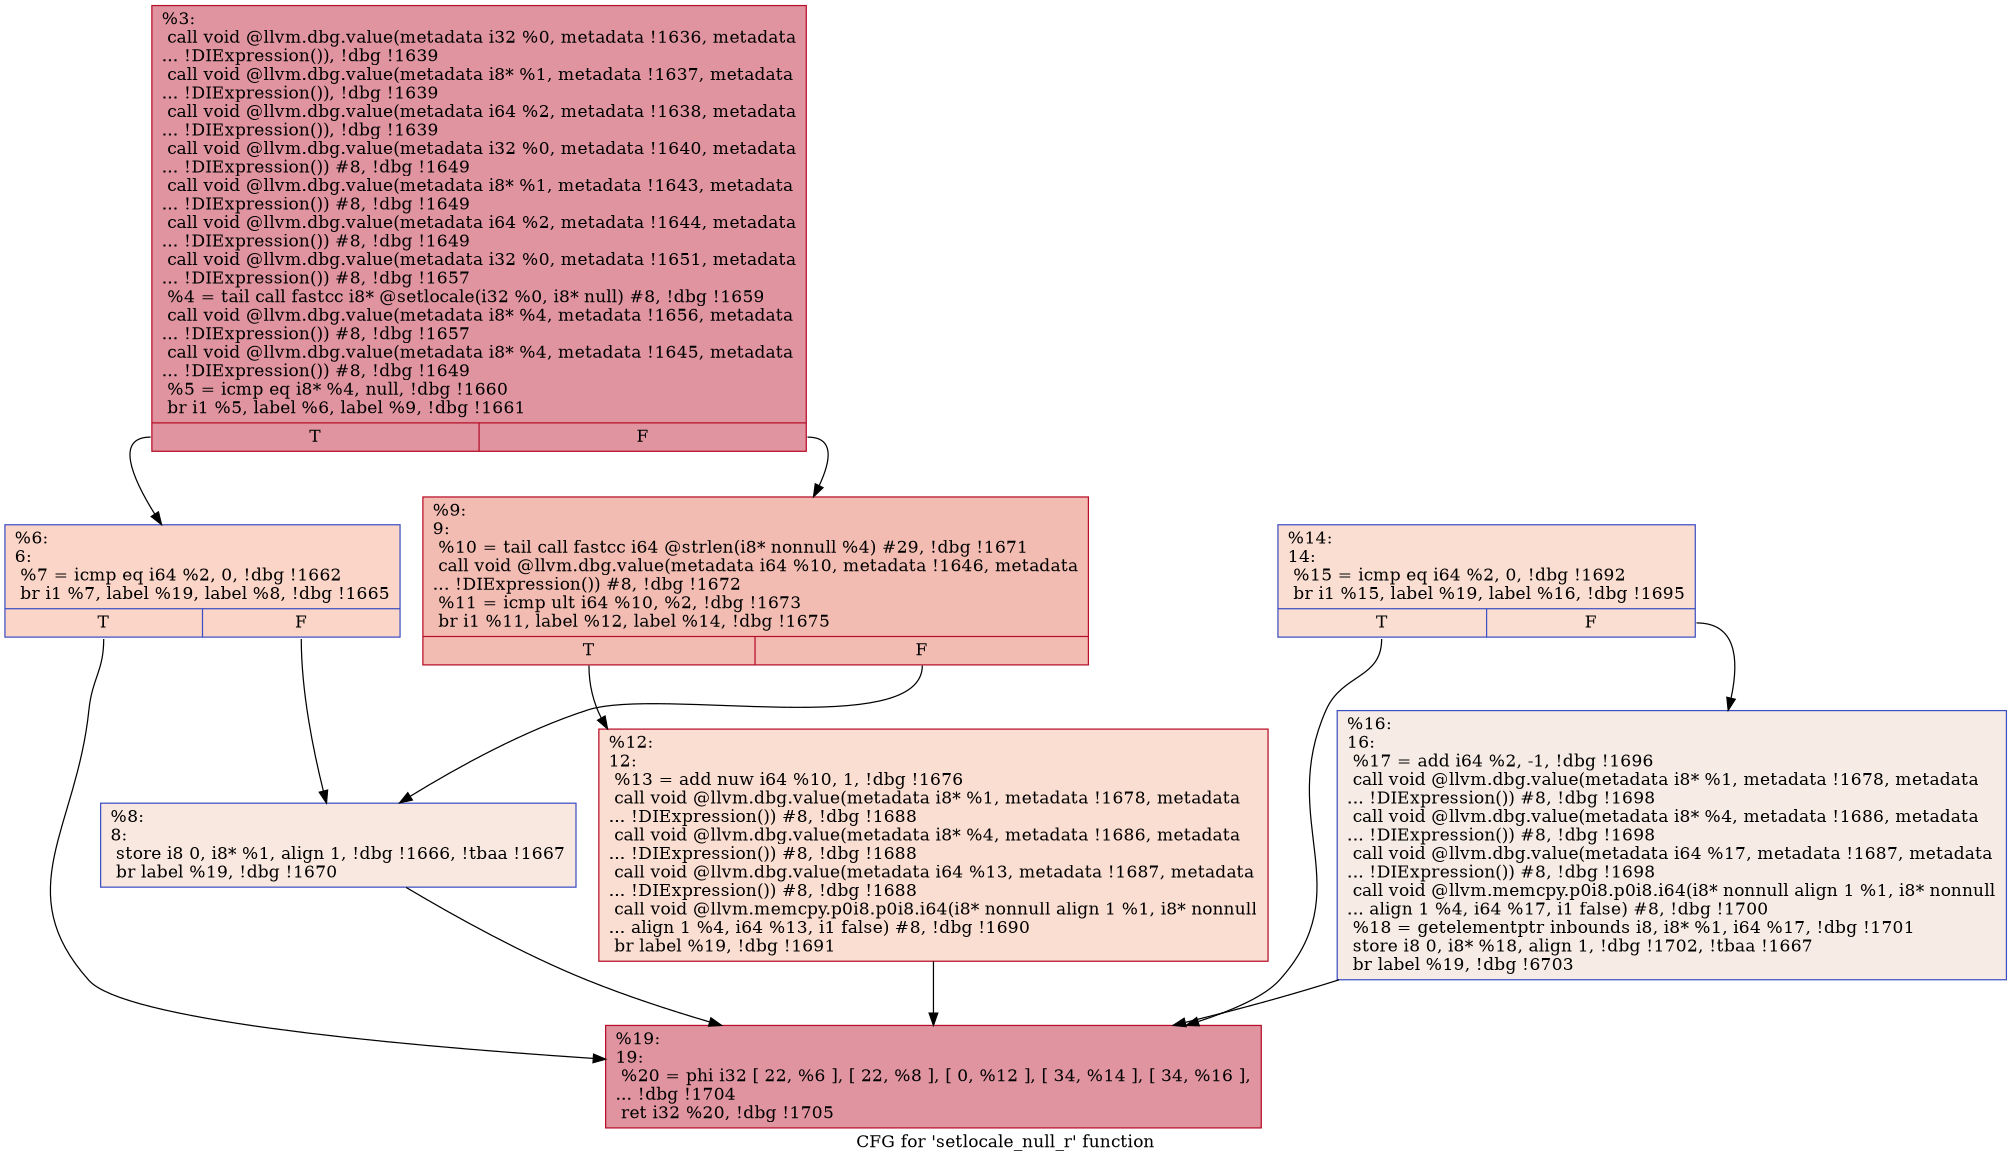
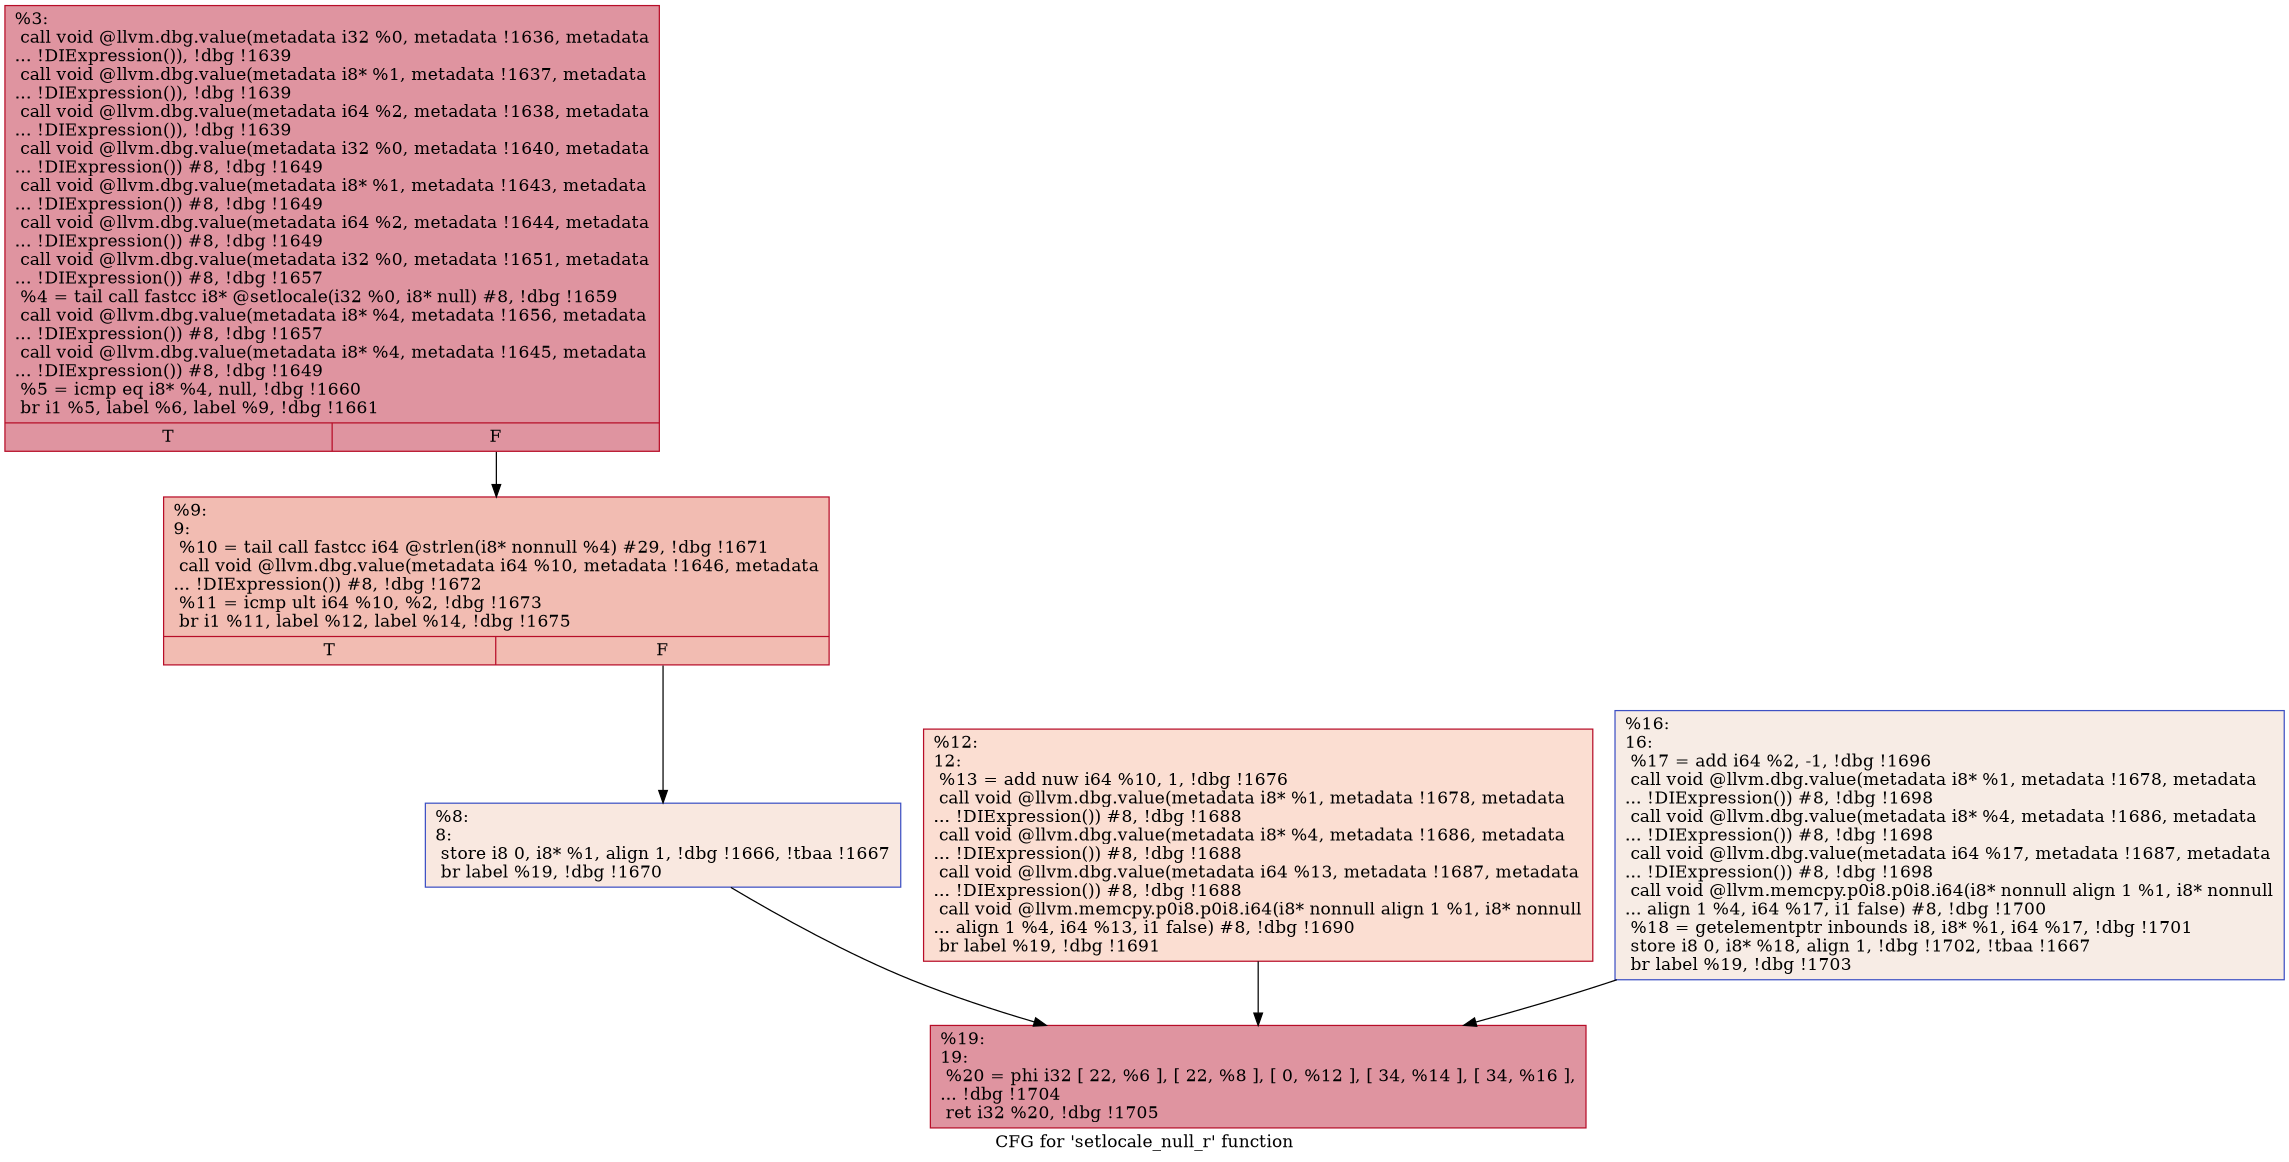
(202, 581) -> none
(1487, 581) -> none
(592, 692) -> none
(1461, 965) -> (1738, 965)
